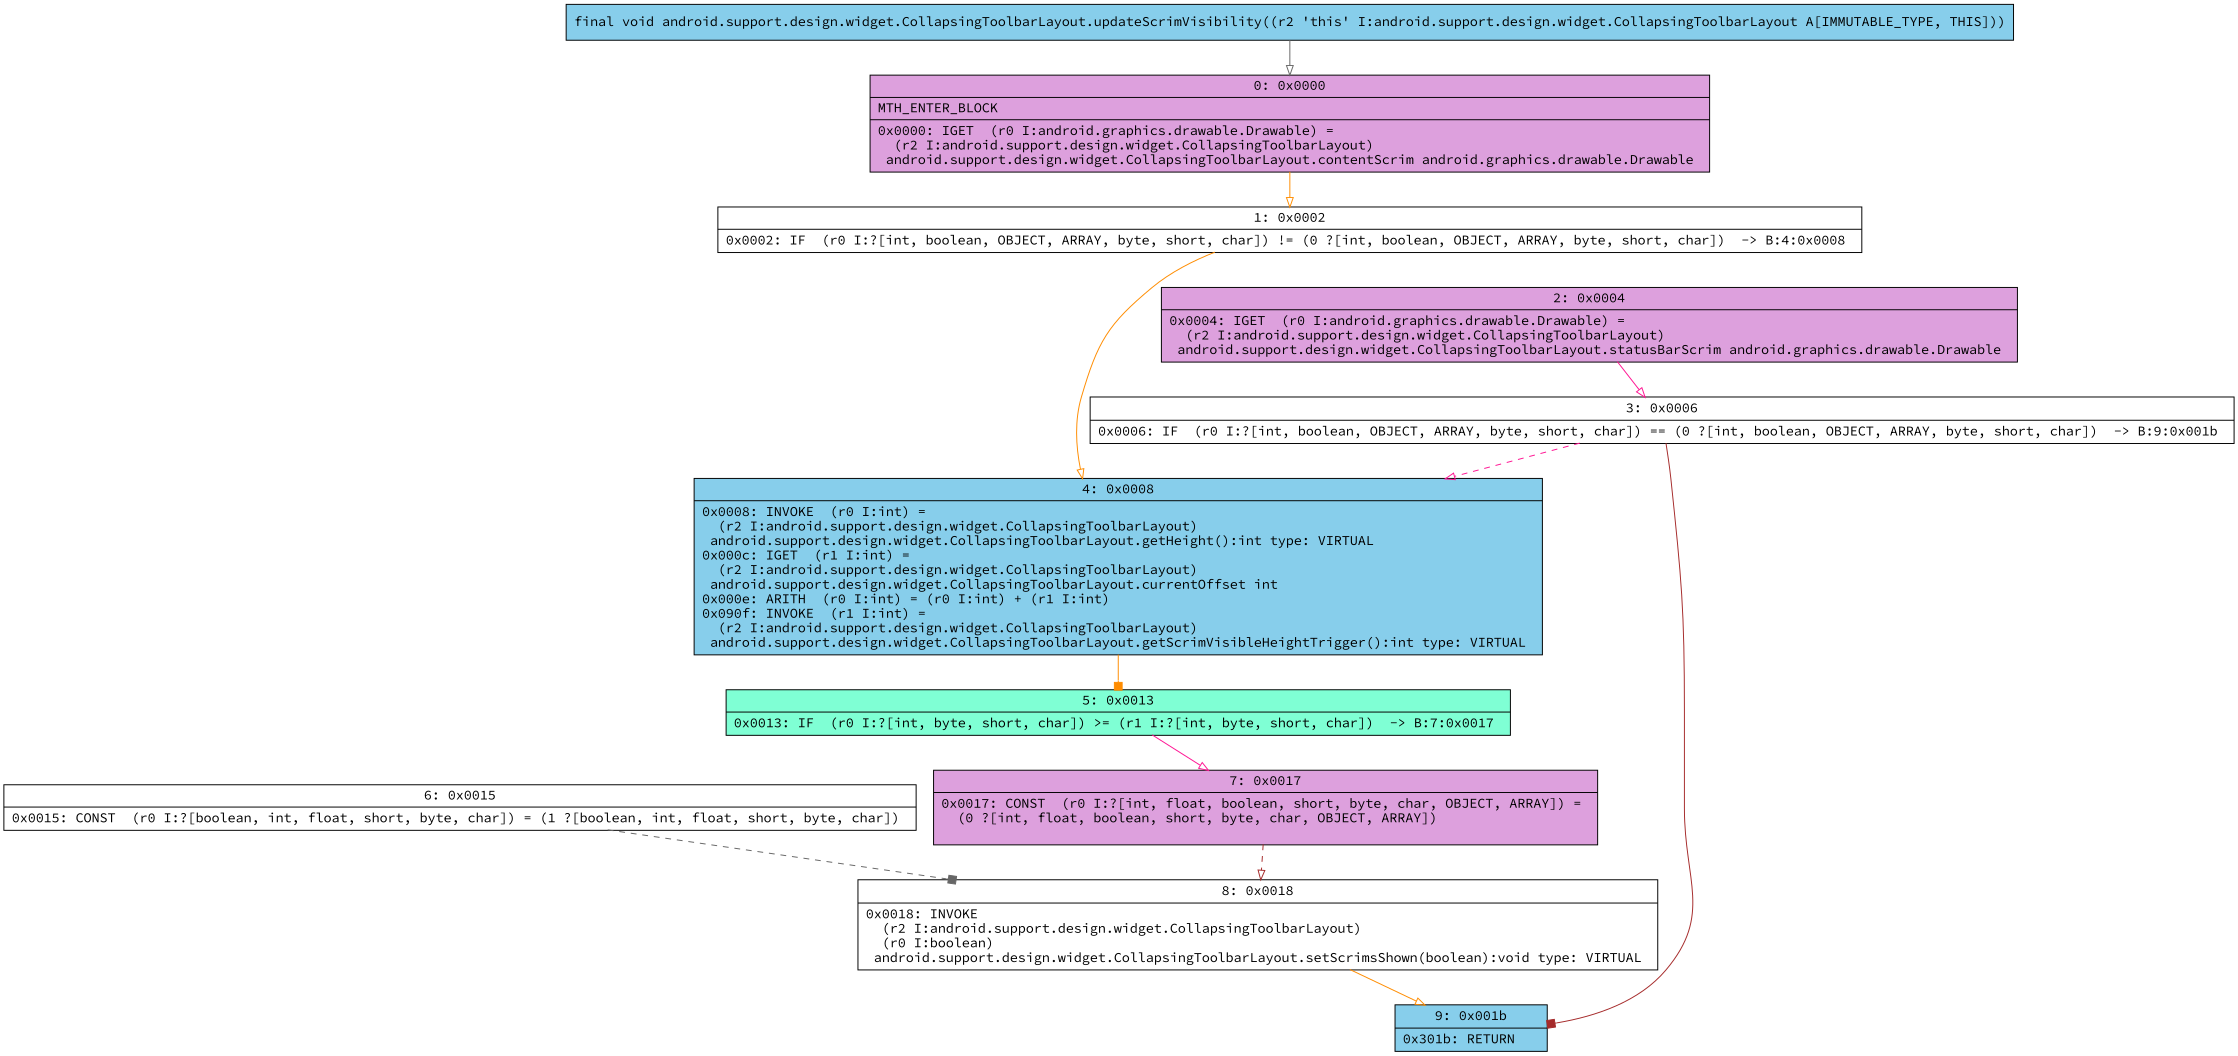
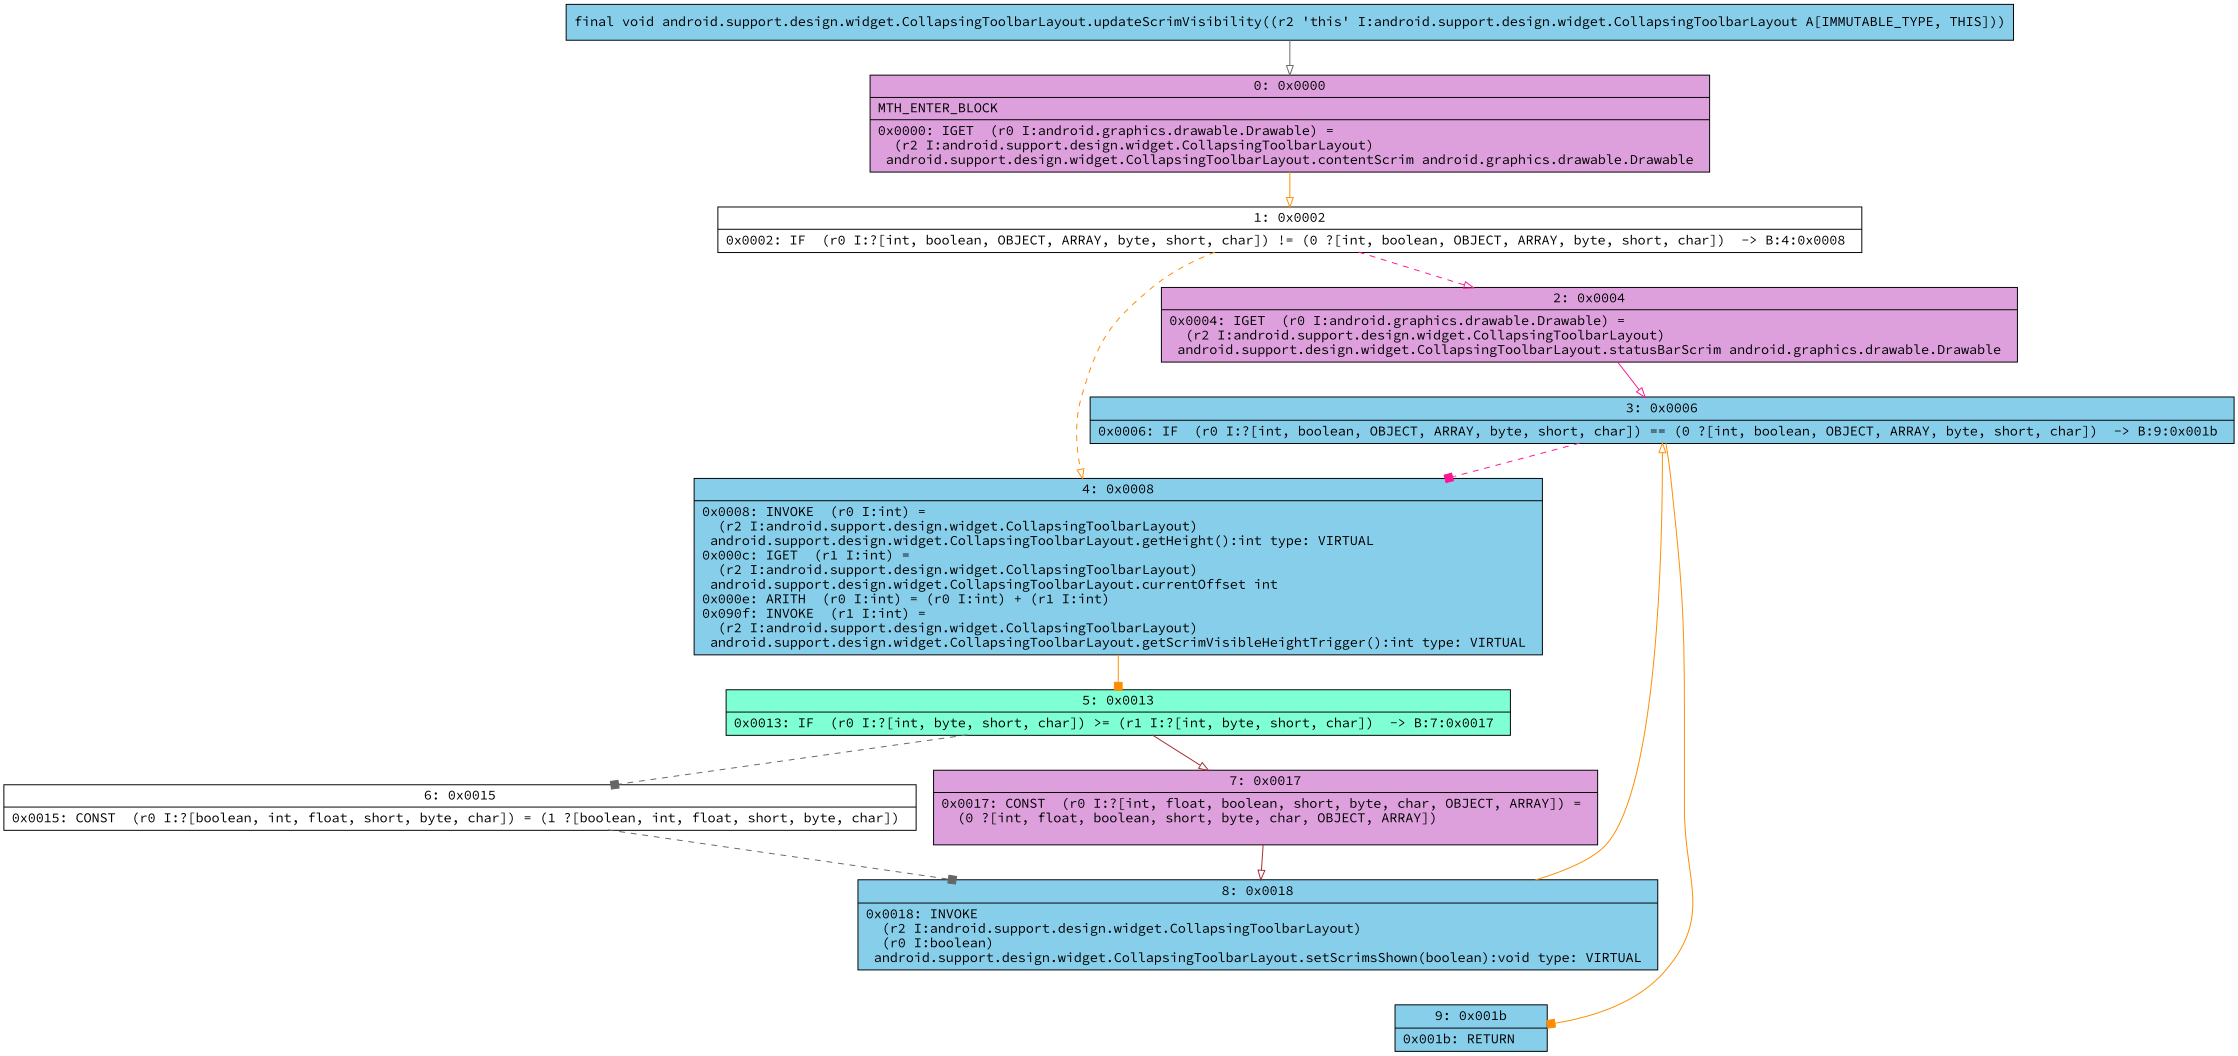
none -> (1411, 268)
(1106, 336) -> (1106, 336)
(1662, 420) -> (1662, 420)
(1517, 460) -> (1517, 460)
(1176, 750) -> (1176, 750)
none -> (794, 759)
(1684, 771) -> (1684, 771)
(1262, 857) -> (1262, 857)
(1258, 925) -> (1258, 925)
(1383, 985) -> (1650, 693)
(1471, 1039) -> (1471, 1039)
